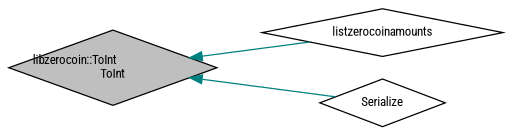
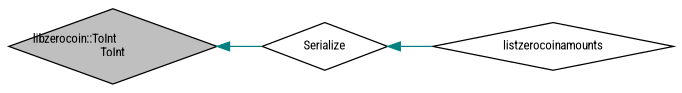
(256, 49) -> (417, 46)
